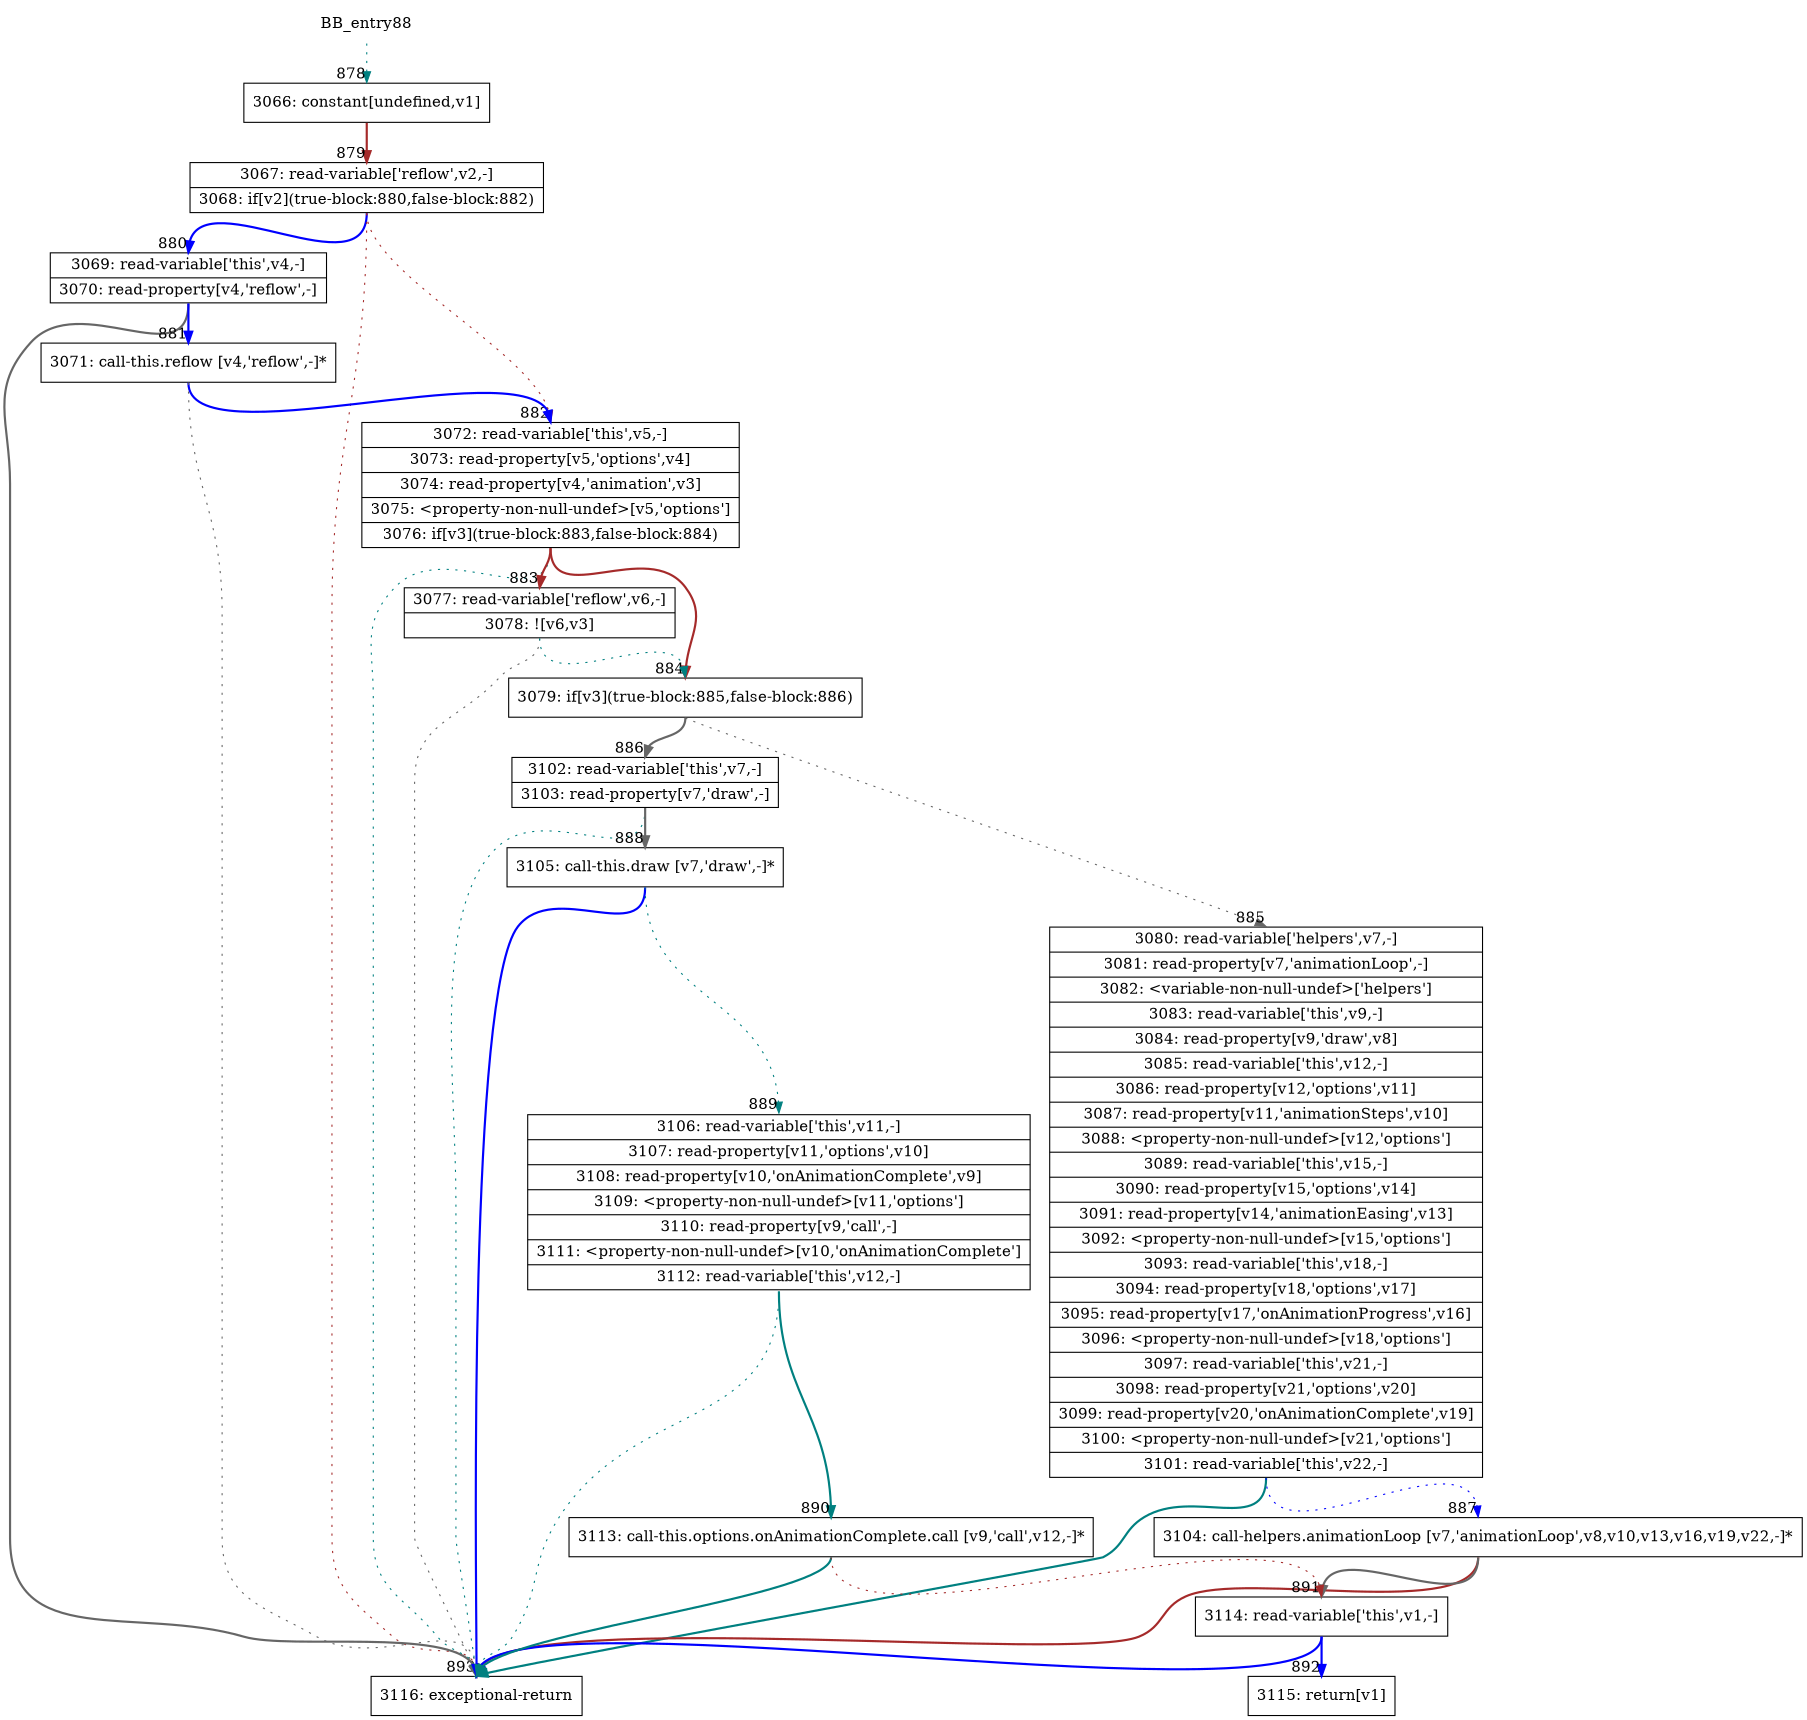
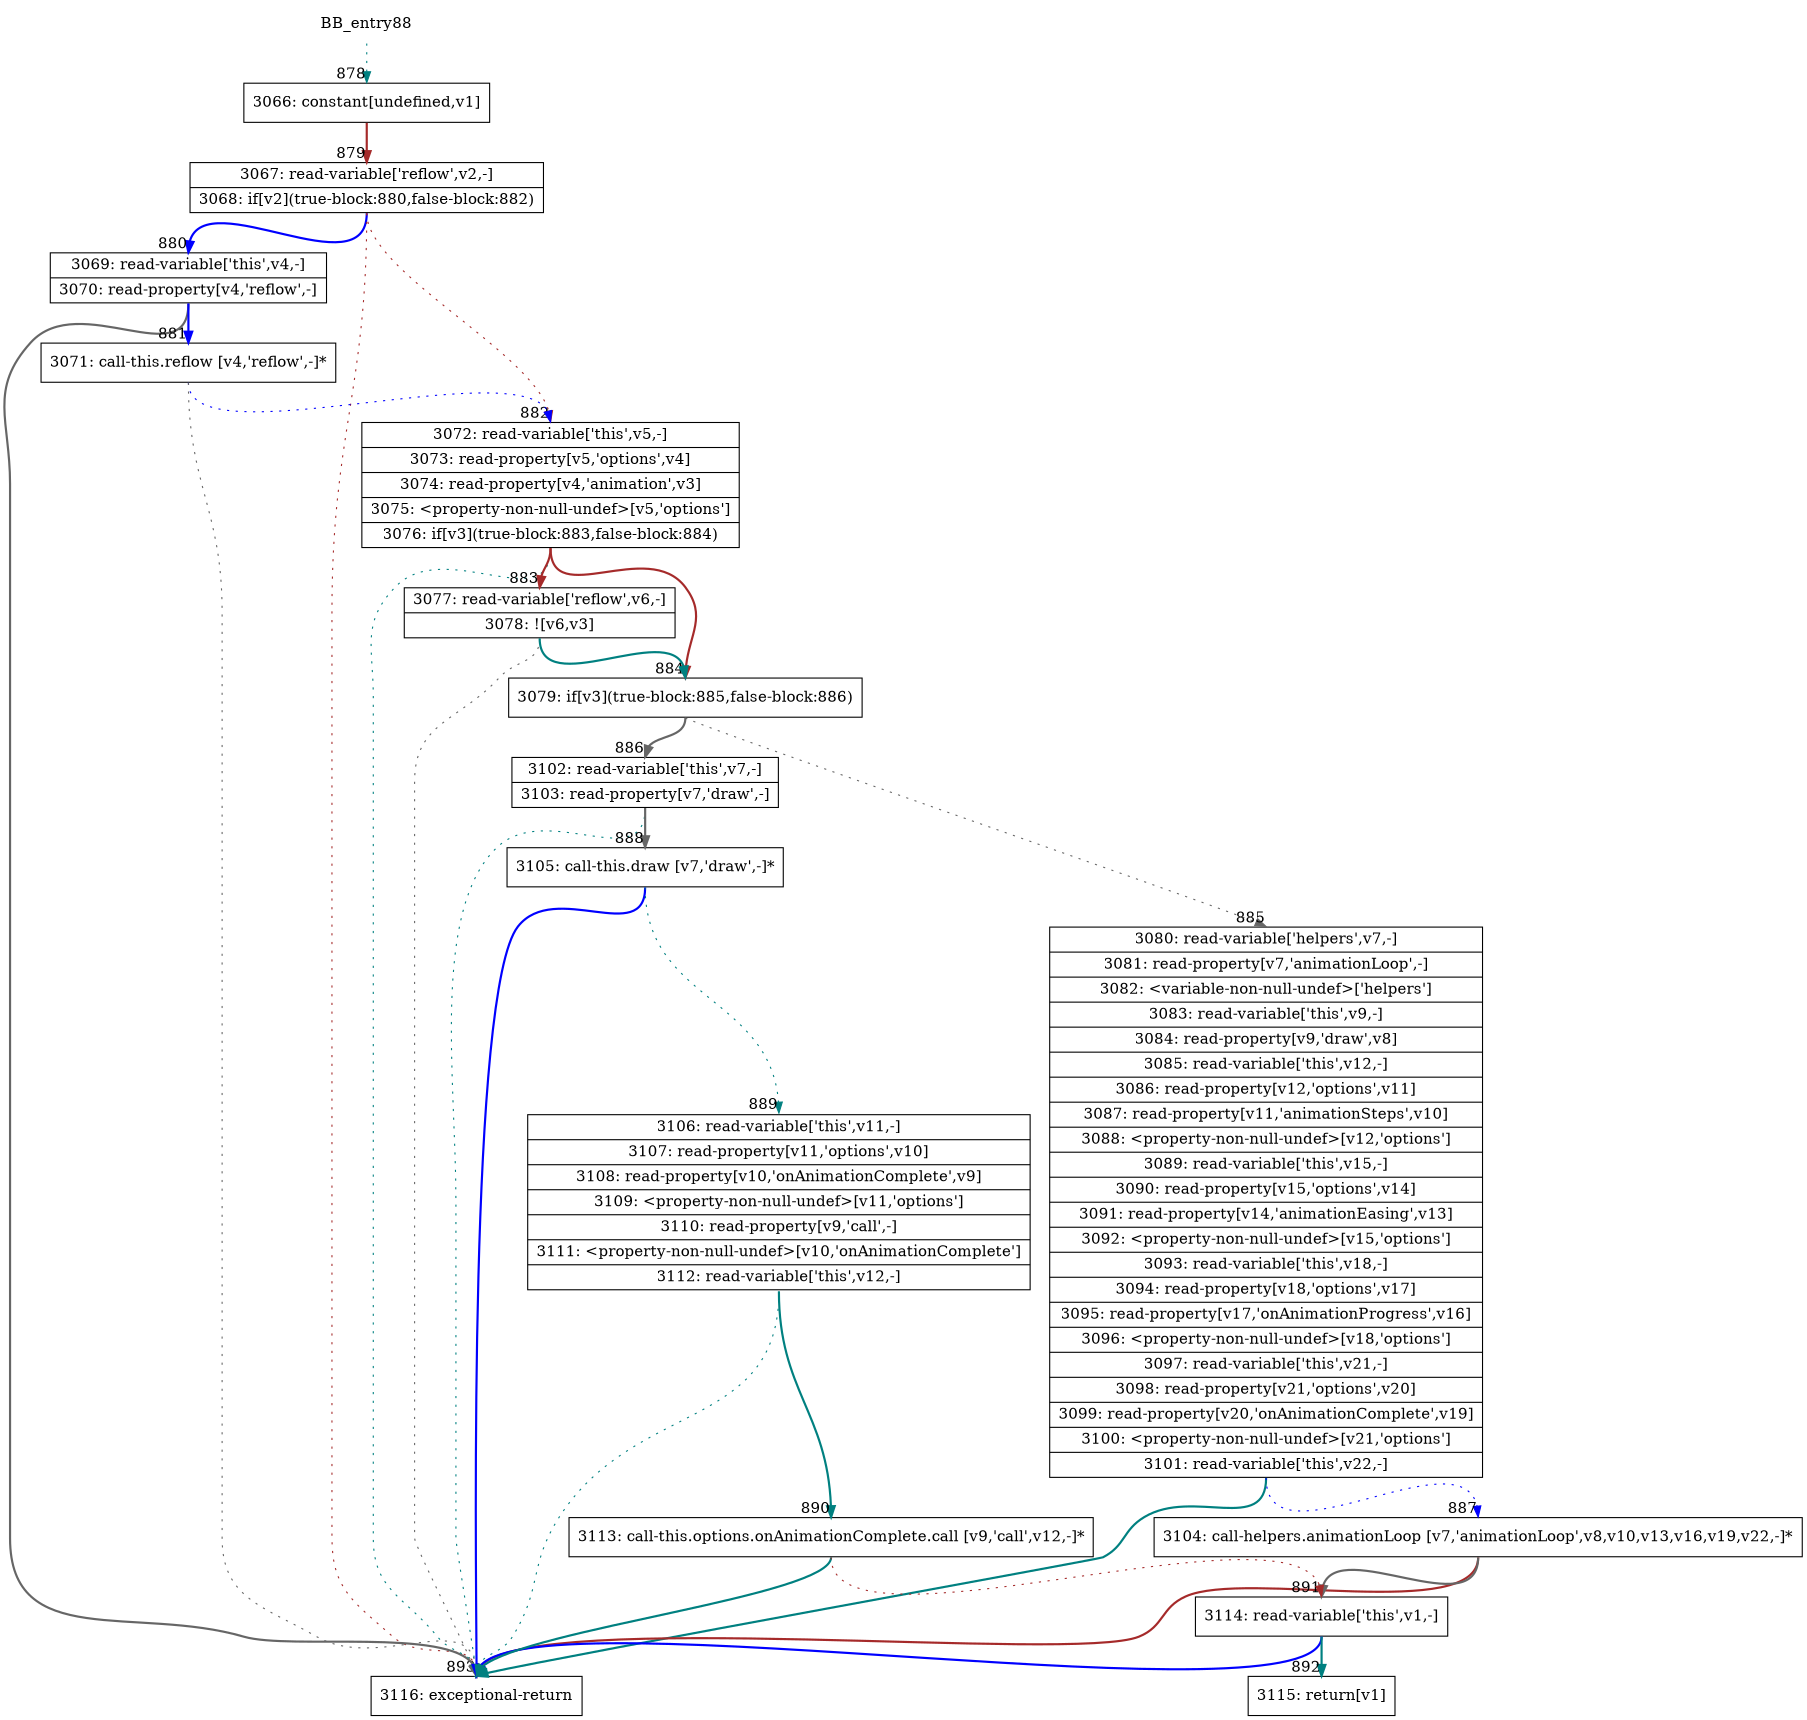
(364, 403) -> (364, 403)
(607, 659) -> (607, 659)
(1322, 1651) -> (1322, 1651)
